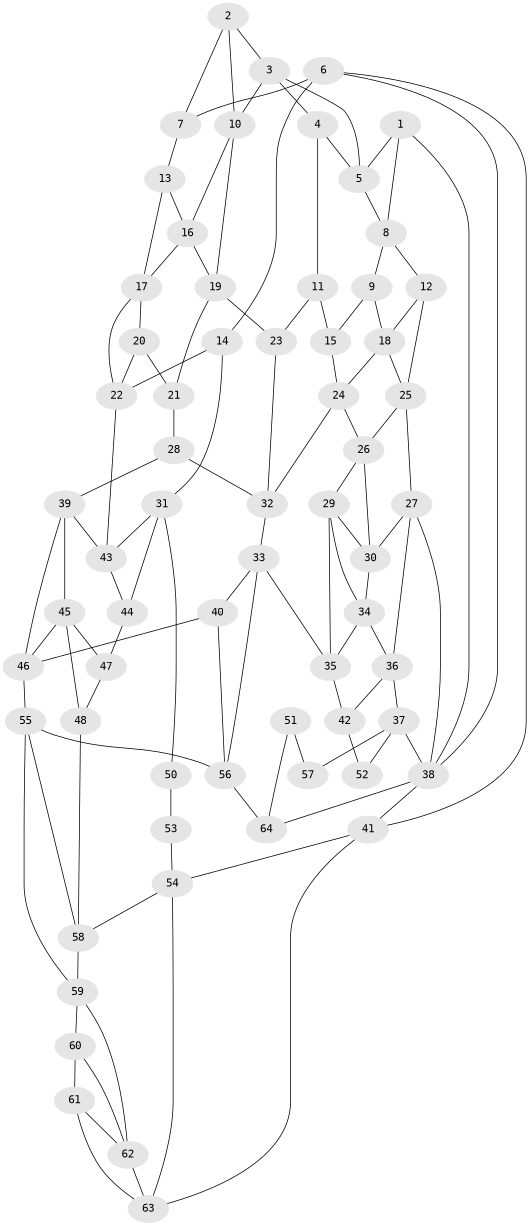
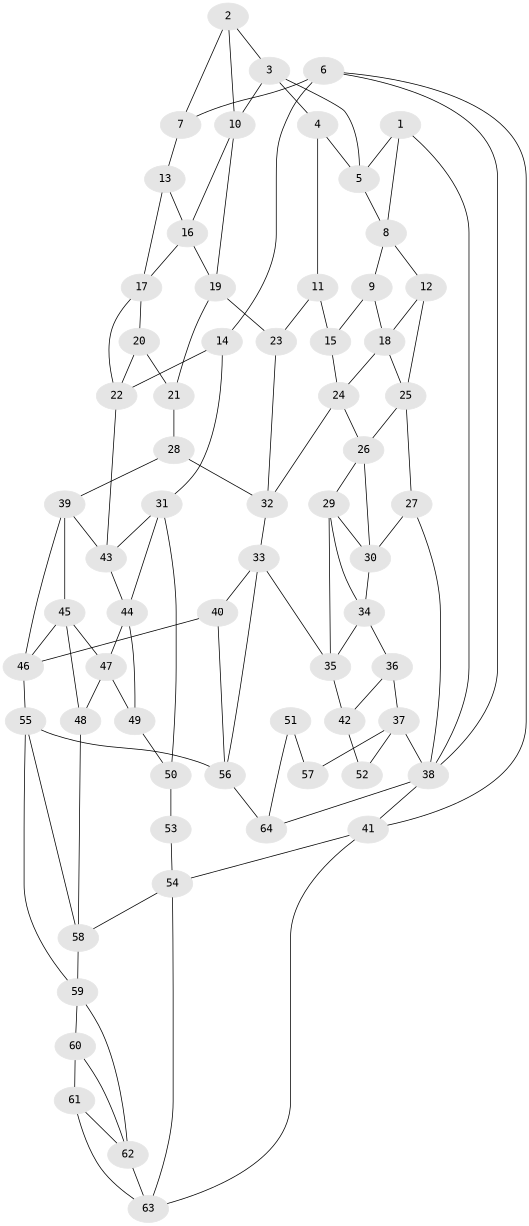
(402, 586) -> none
none -> (135, 721)
